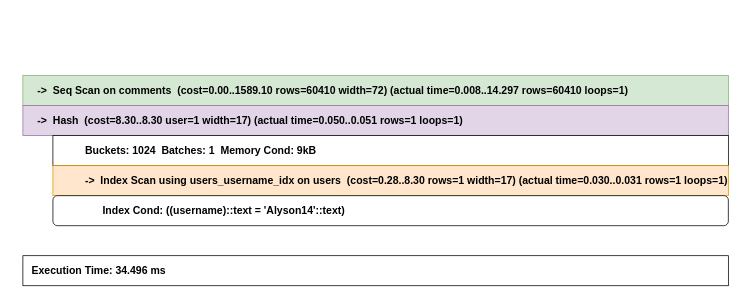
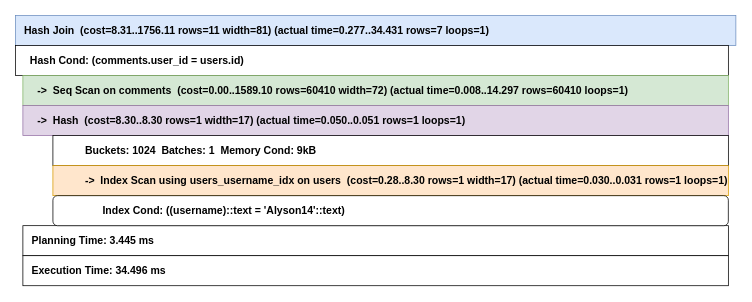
none -> (375, 30)
none -> (372, 60)
(254, 120) -> (254, 120)
none -> (375, 240)
